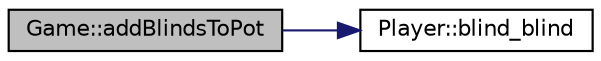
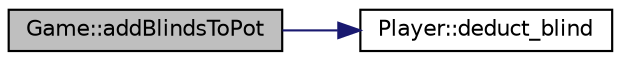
(476, 30) -> (486, 30)
